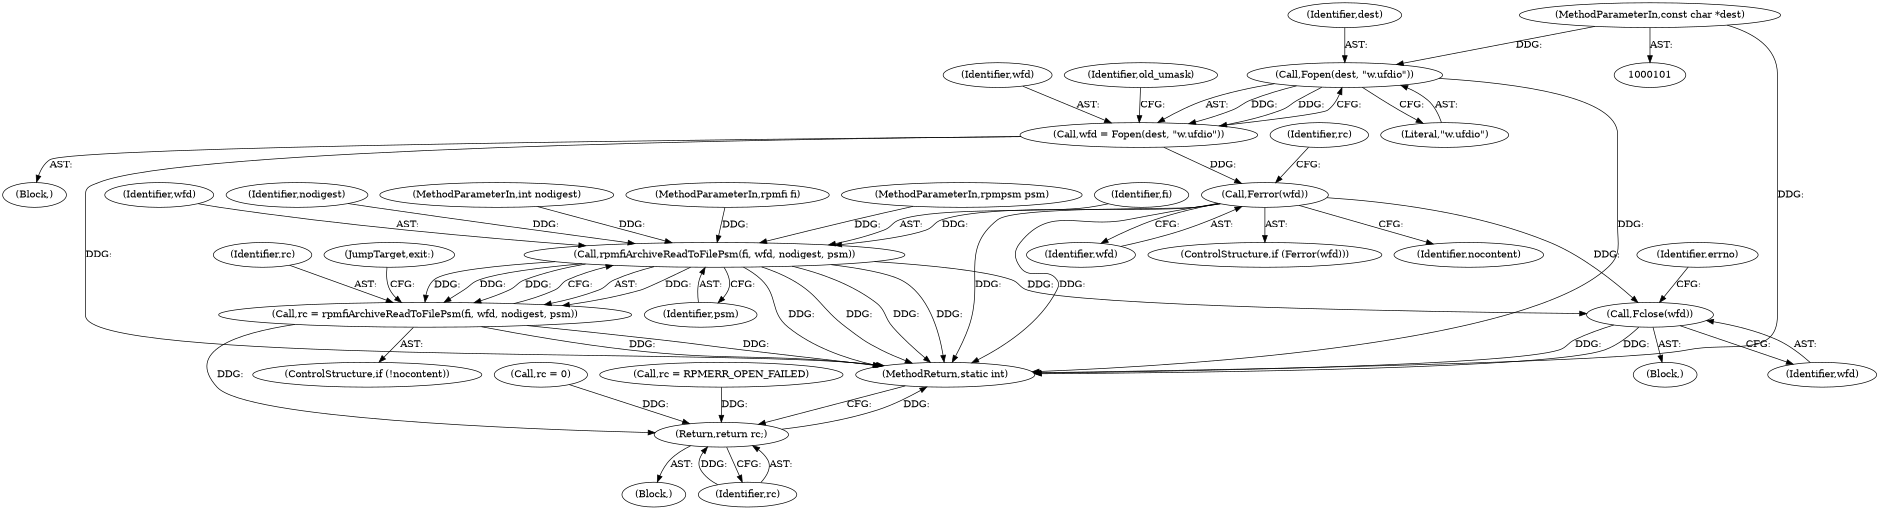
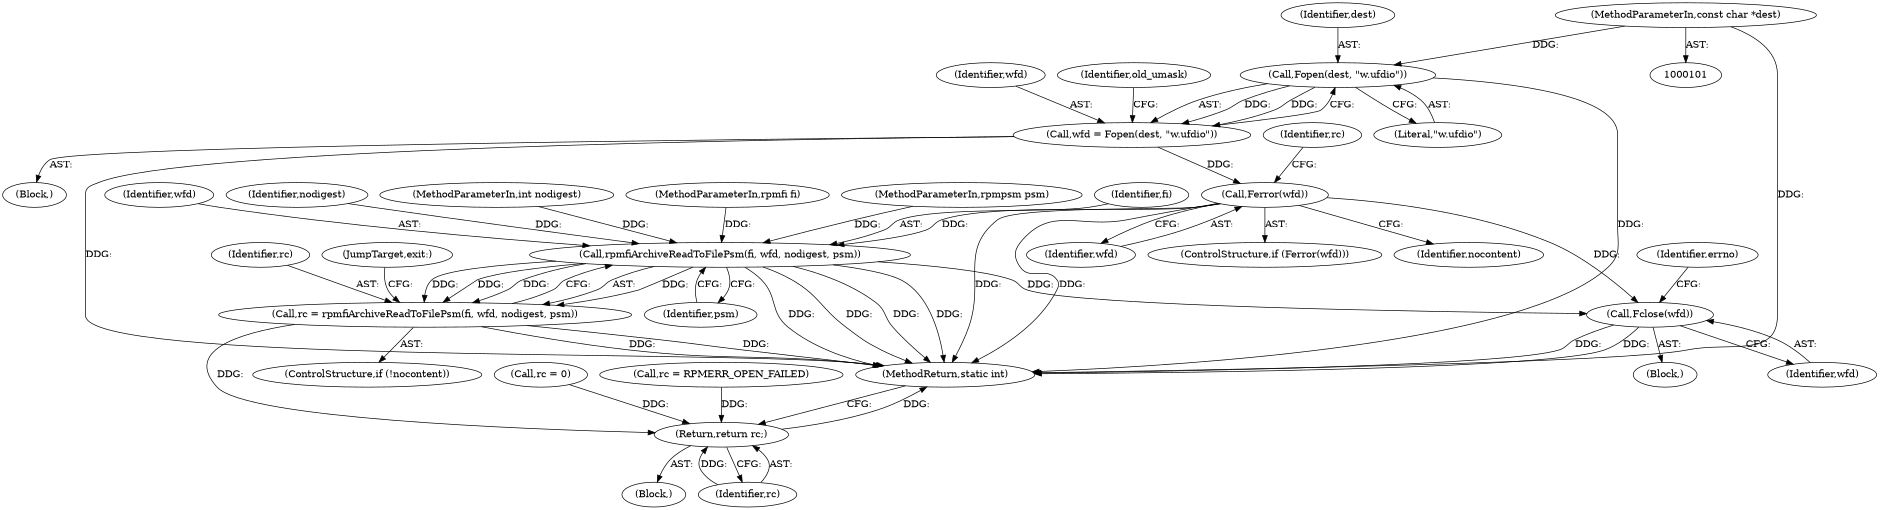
(712, 285) -> (711, 285)
